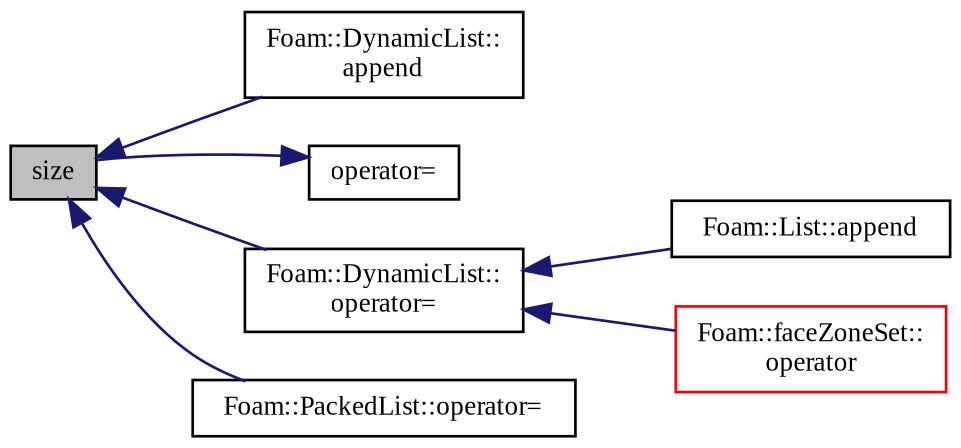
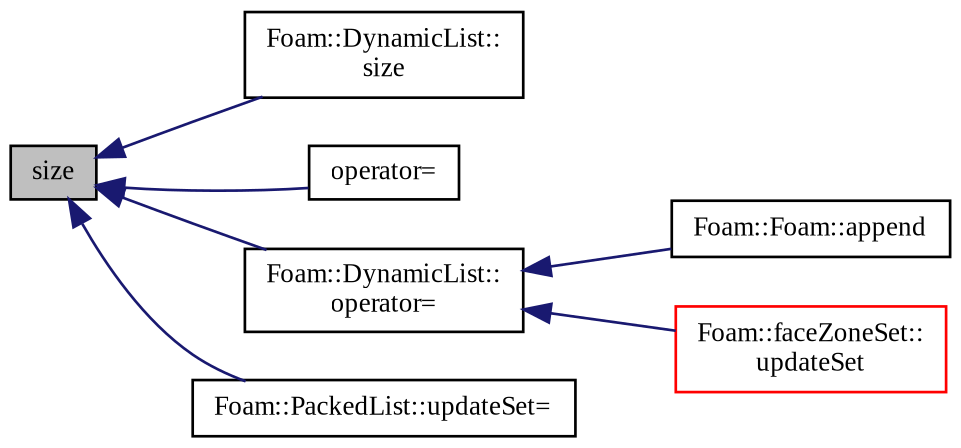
(384, 55) -> (384, 55)
(189, 155) -> (216, 191)
(811, 229) -> (811, 229)
(811, 349) -> (811, 349)
(384, 408) -> (384, 408)
